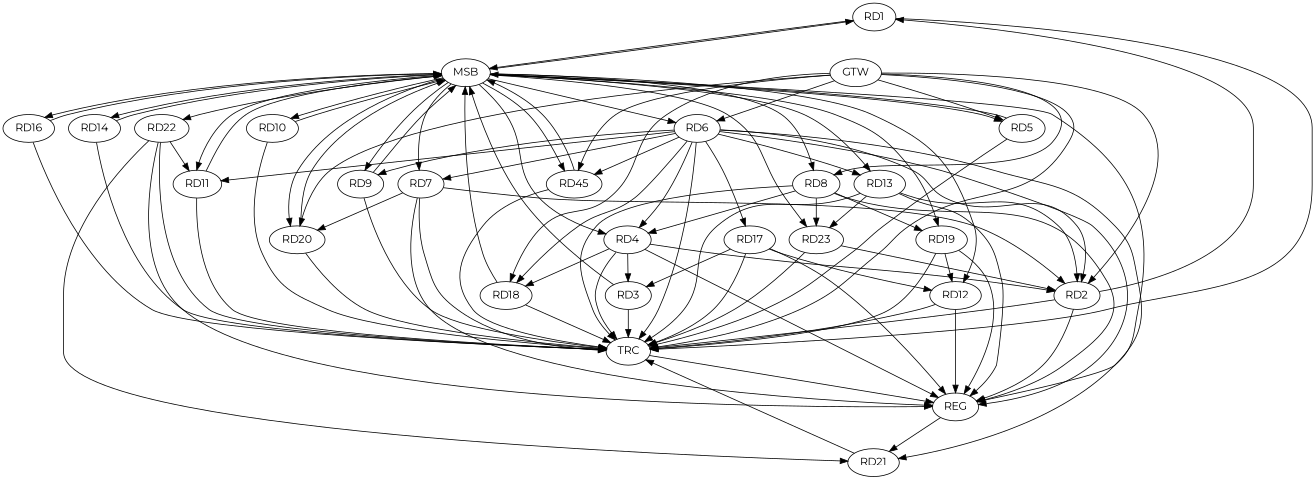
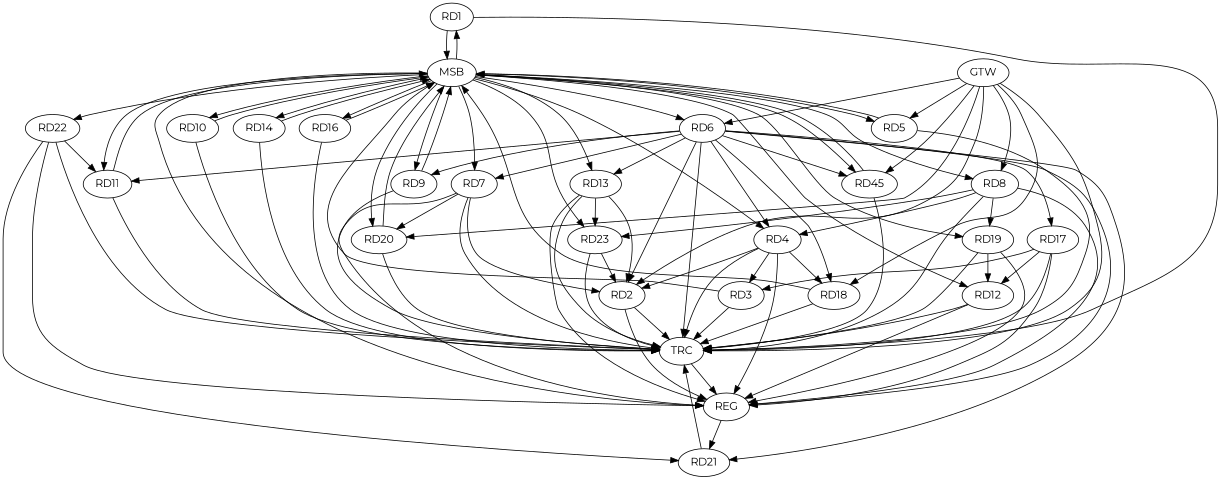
(1215, 84) -> none
